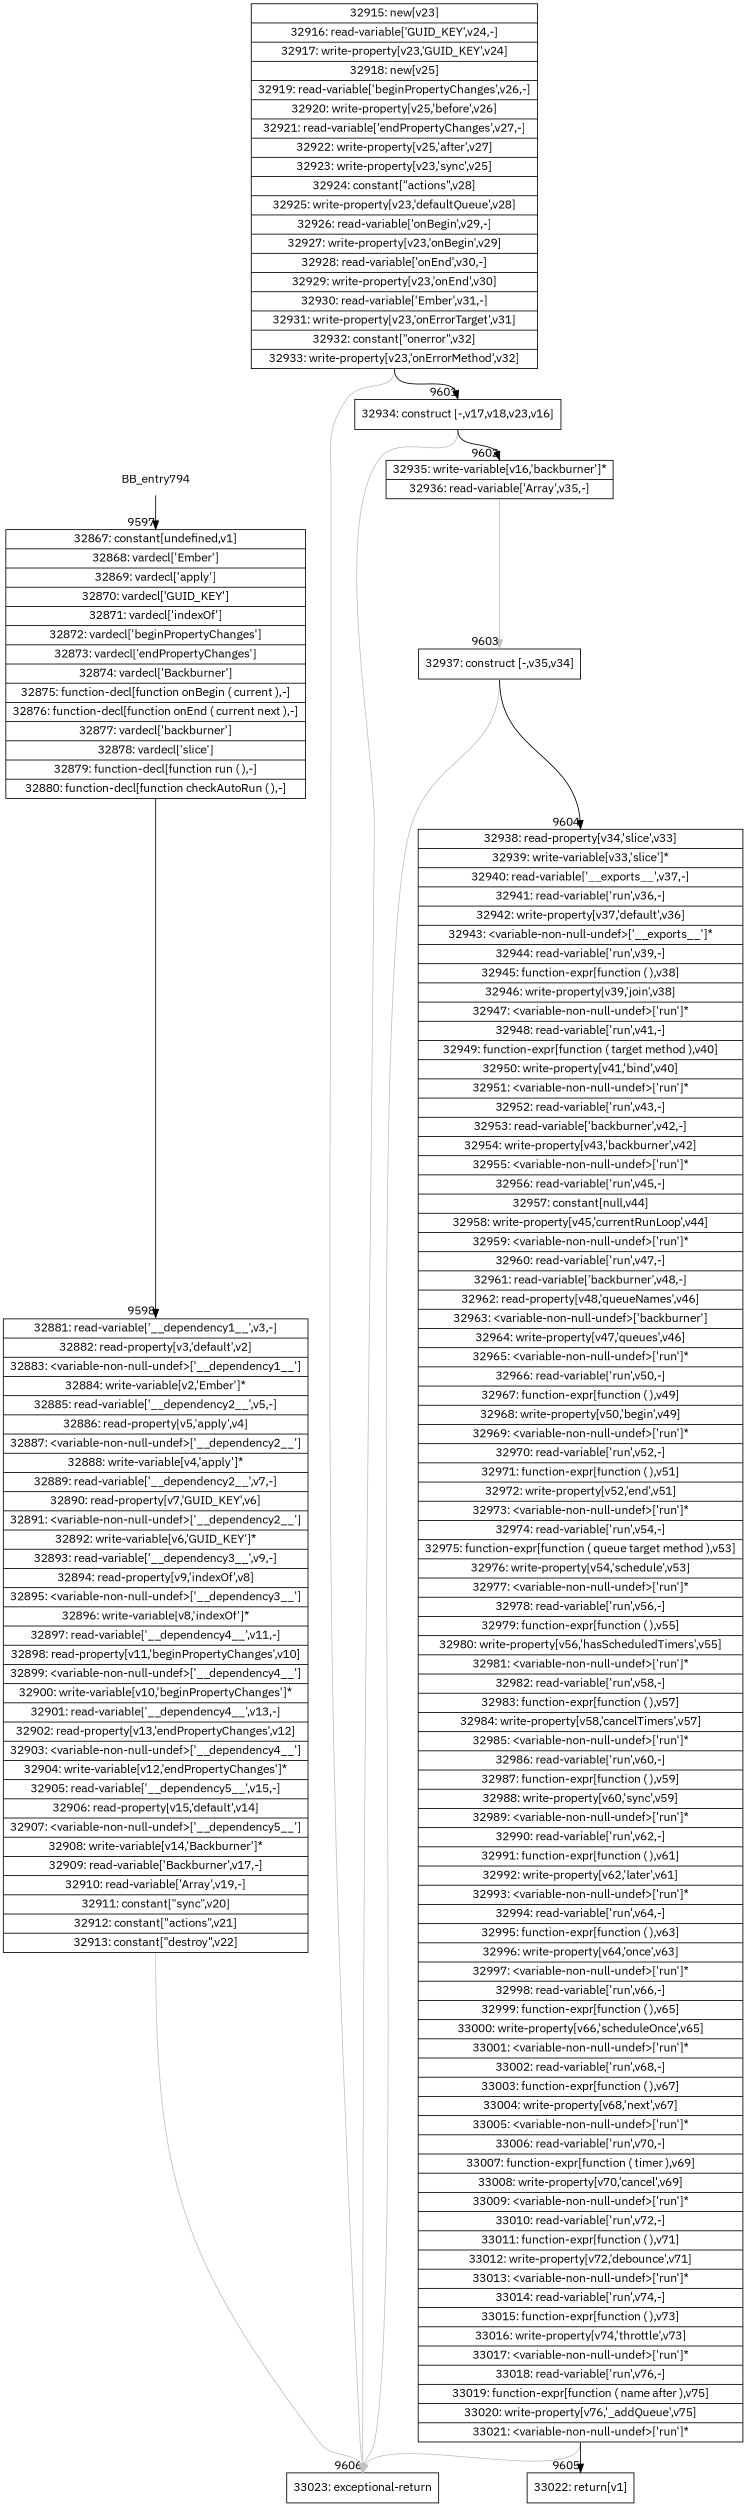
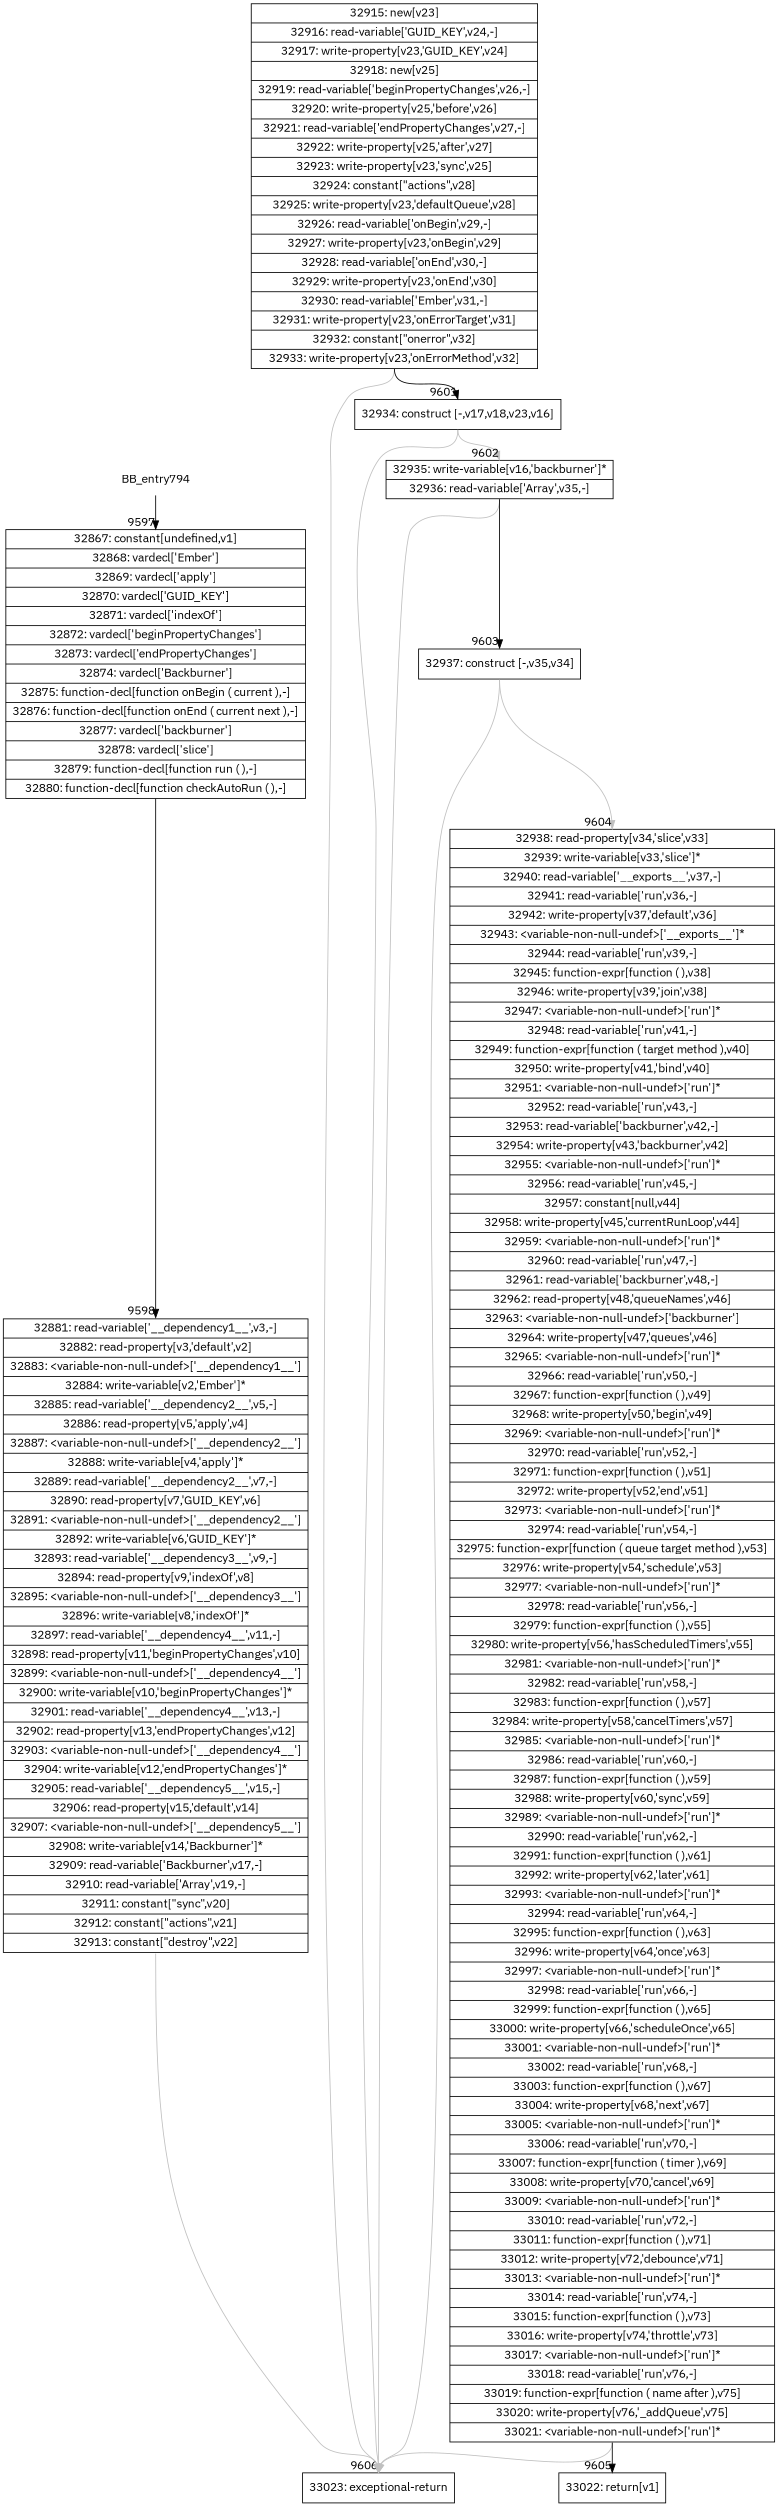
(474, 444) -> (474, 444)
(500, 569) -> (500, 569)
(537, 751) -> (552, 752)
none -> (383, 1444)
